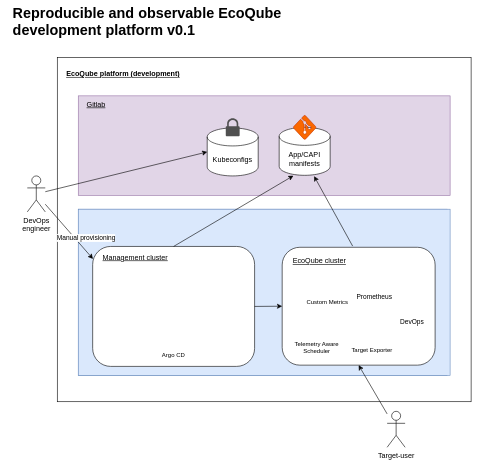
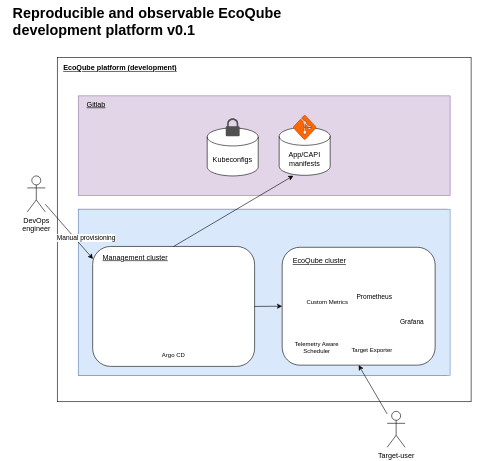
(123, 74) -> (120, 68)
(124, 172) -> none
(334, 213) -> none
(412, 322) -> (412, 322)
